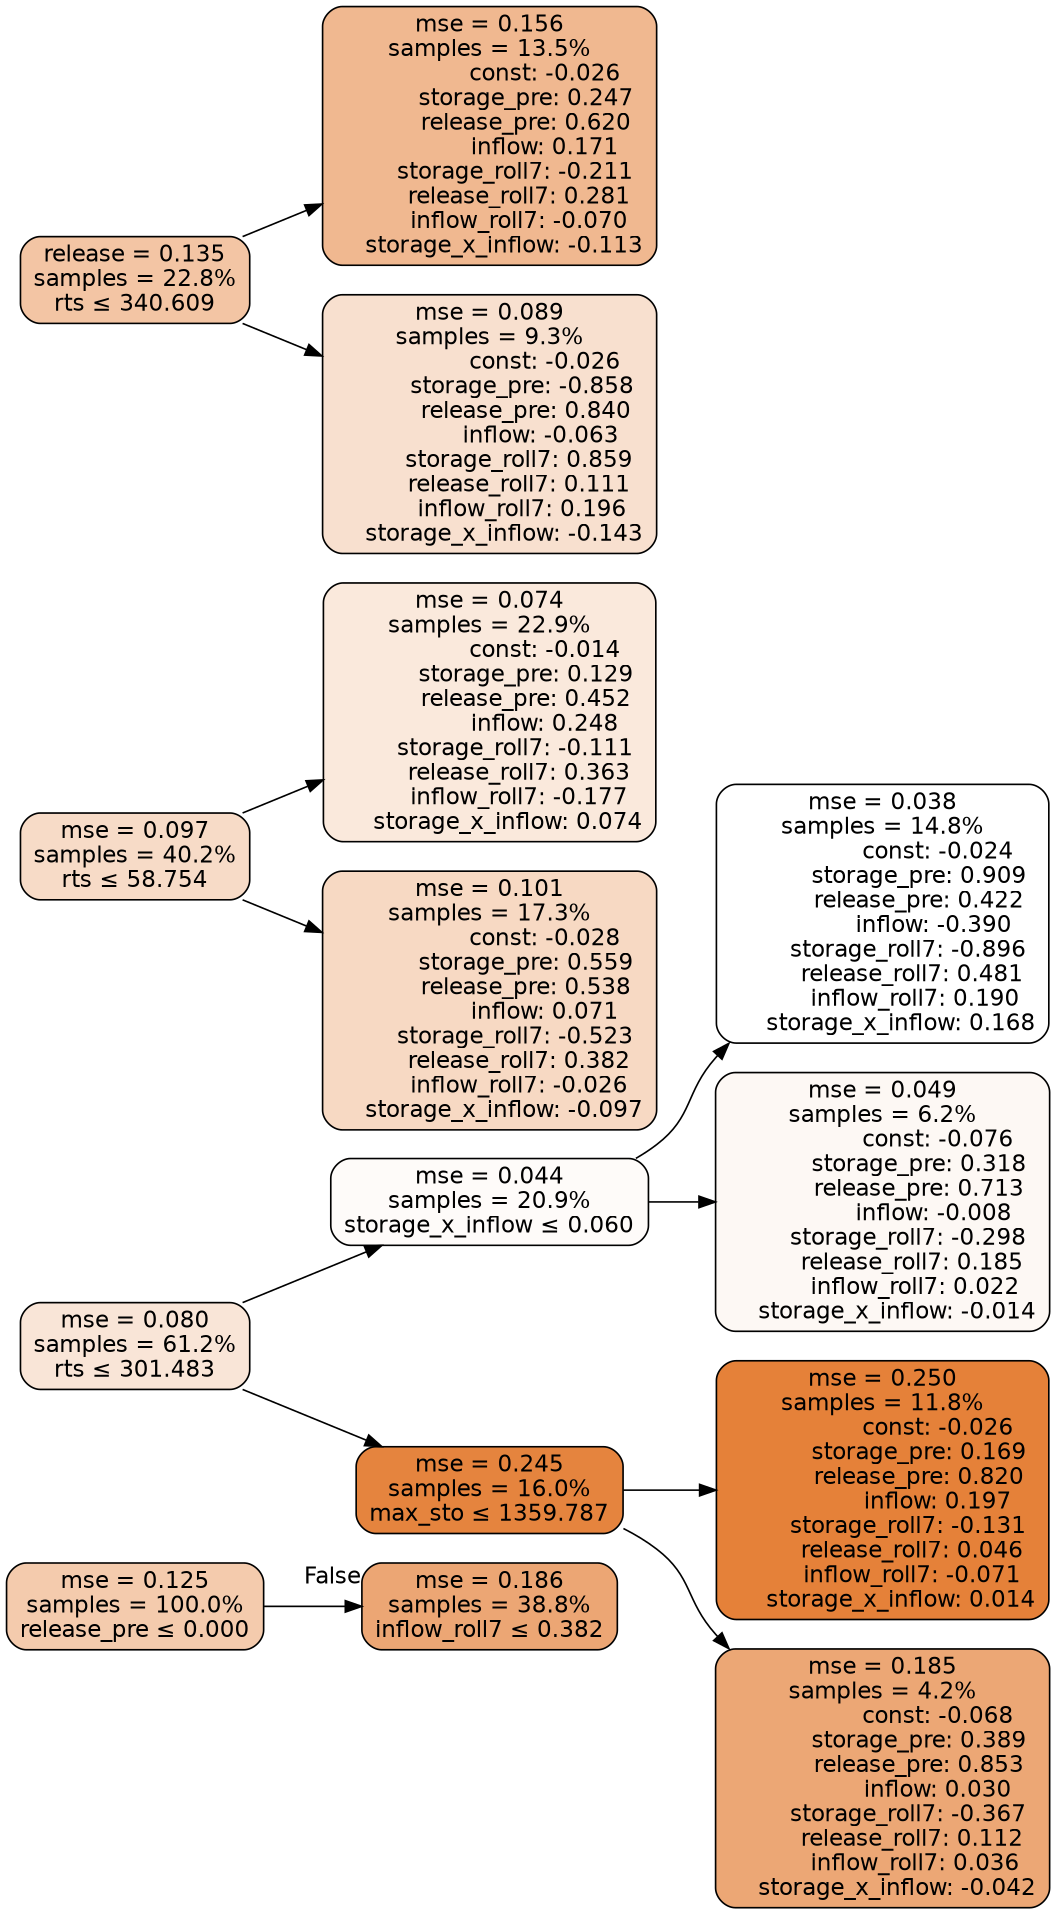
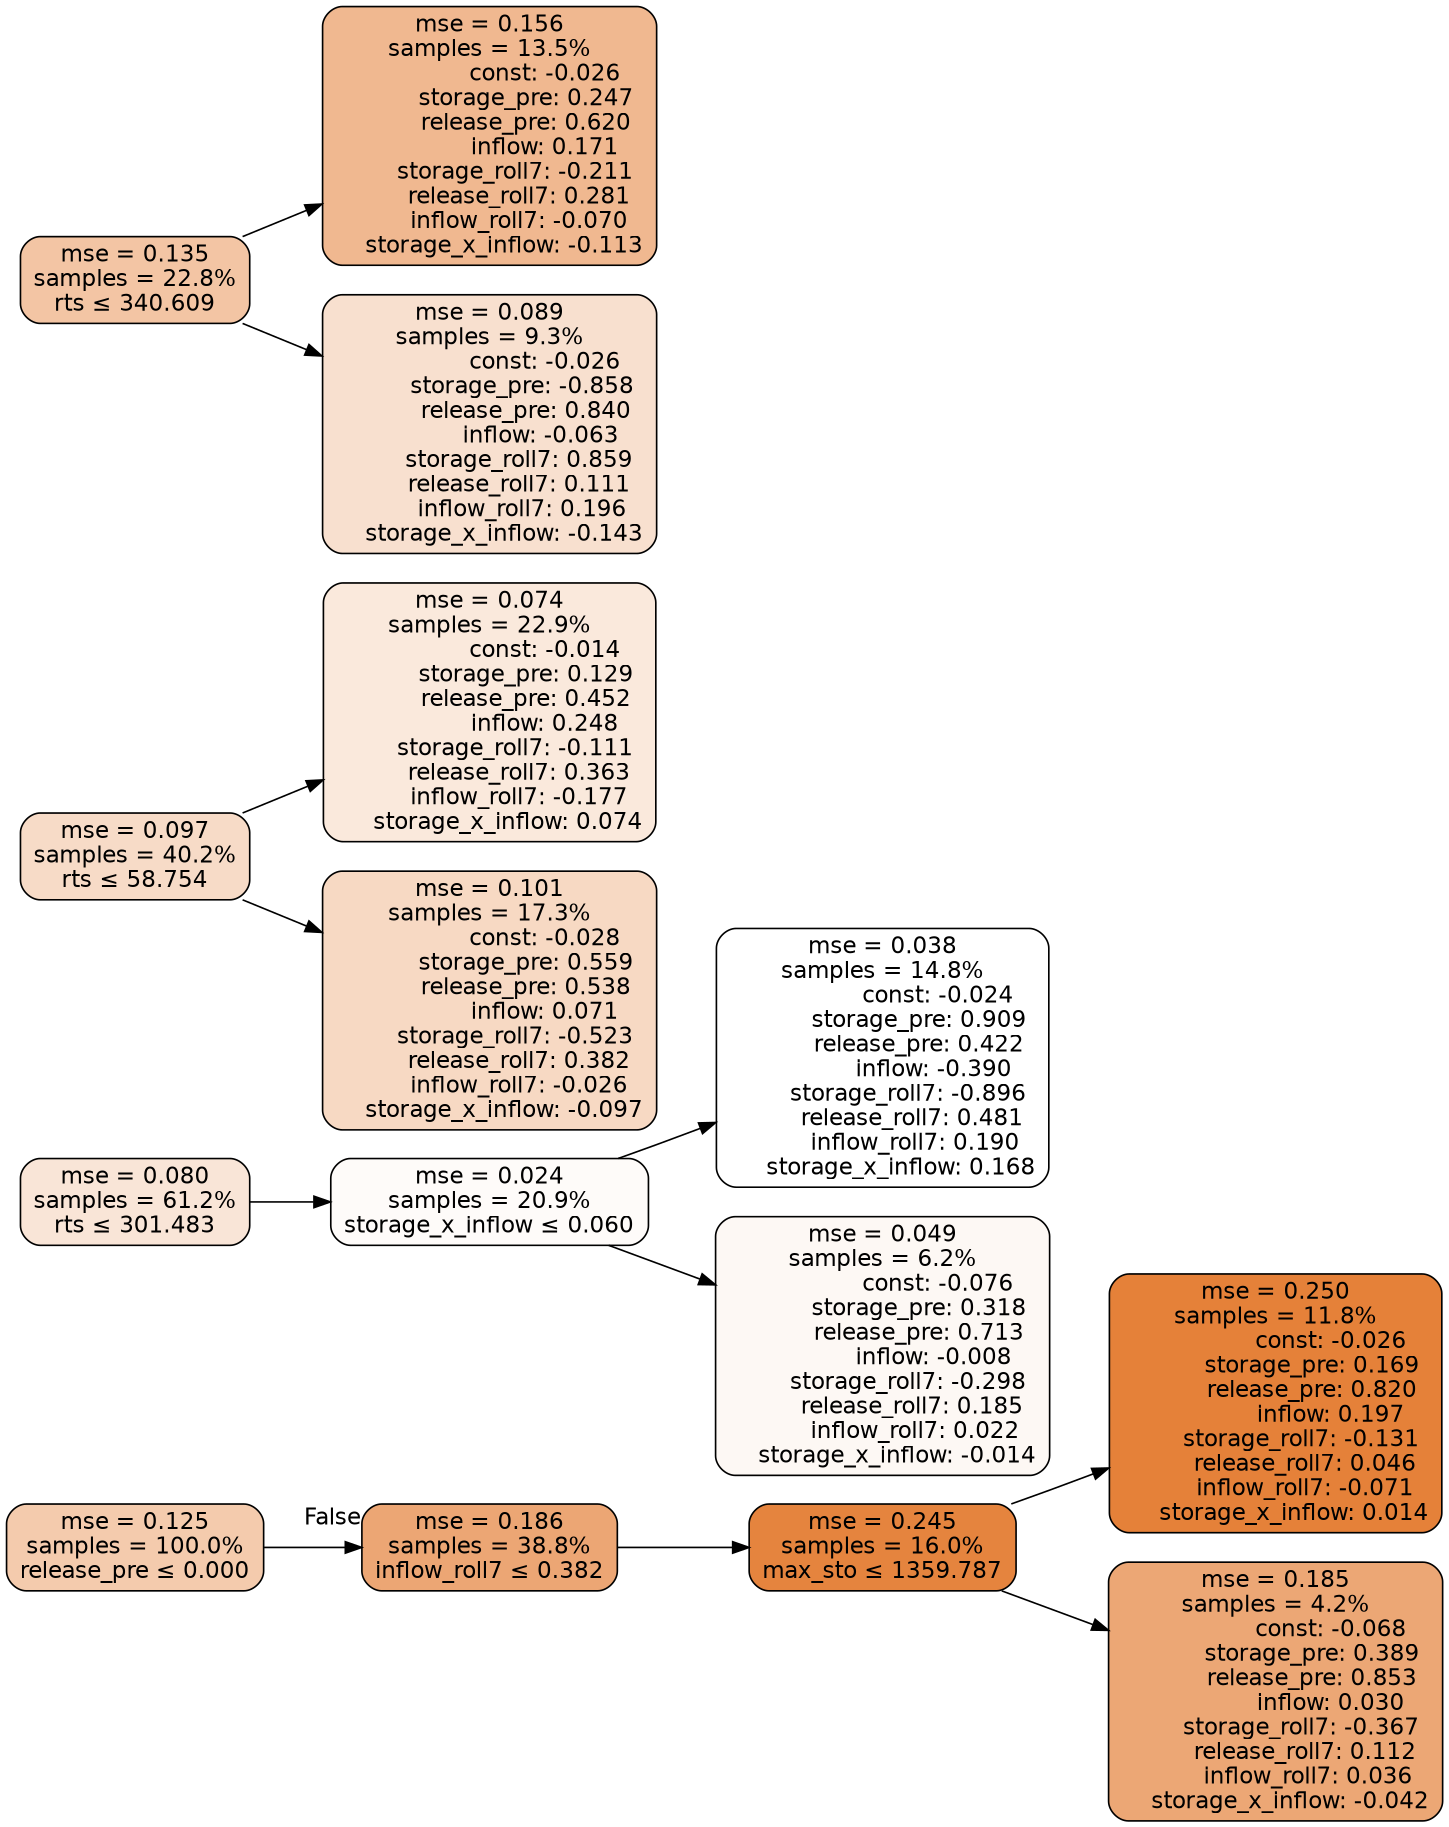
(135, 280) -> (135, 280)
(490, 1202) -> (490, 1202)
(305, 1415) -> (675, 1547)
